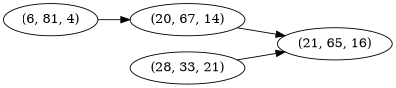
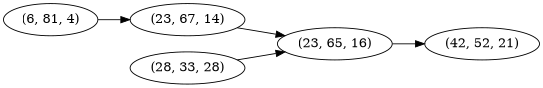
(188, 20) -> (188, 20)
(335, 44) -> (335, 44)
none -> (482, 44)
(188, 68) -> (188, 68)
